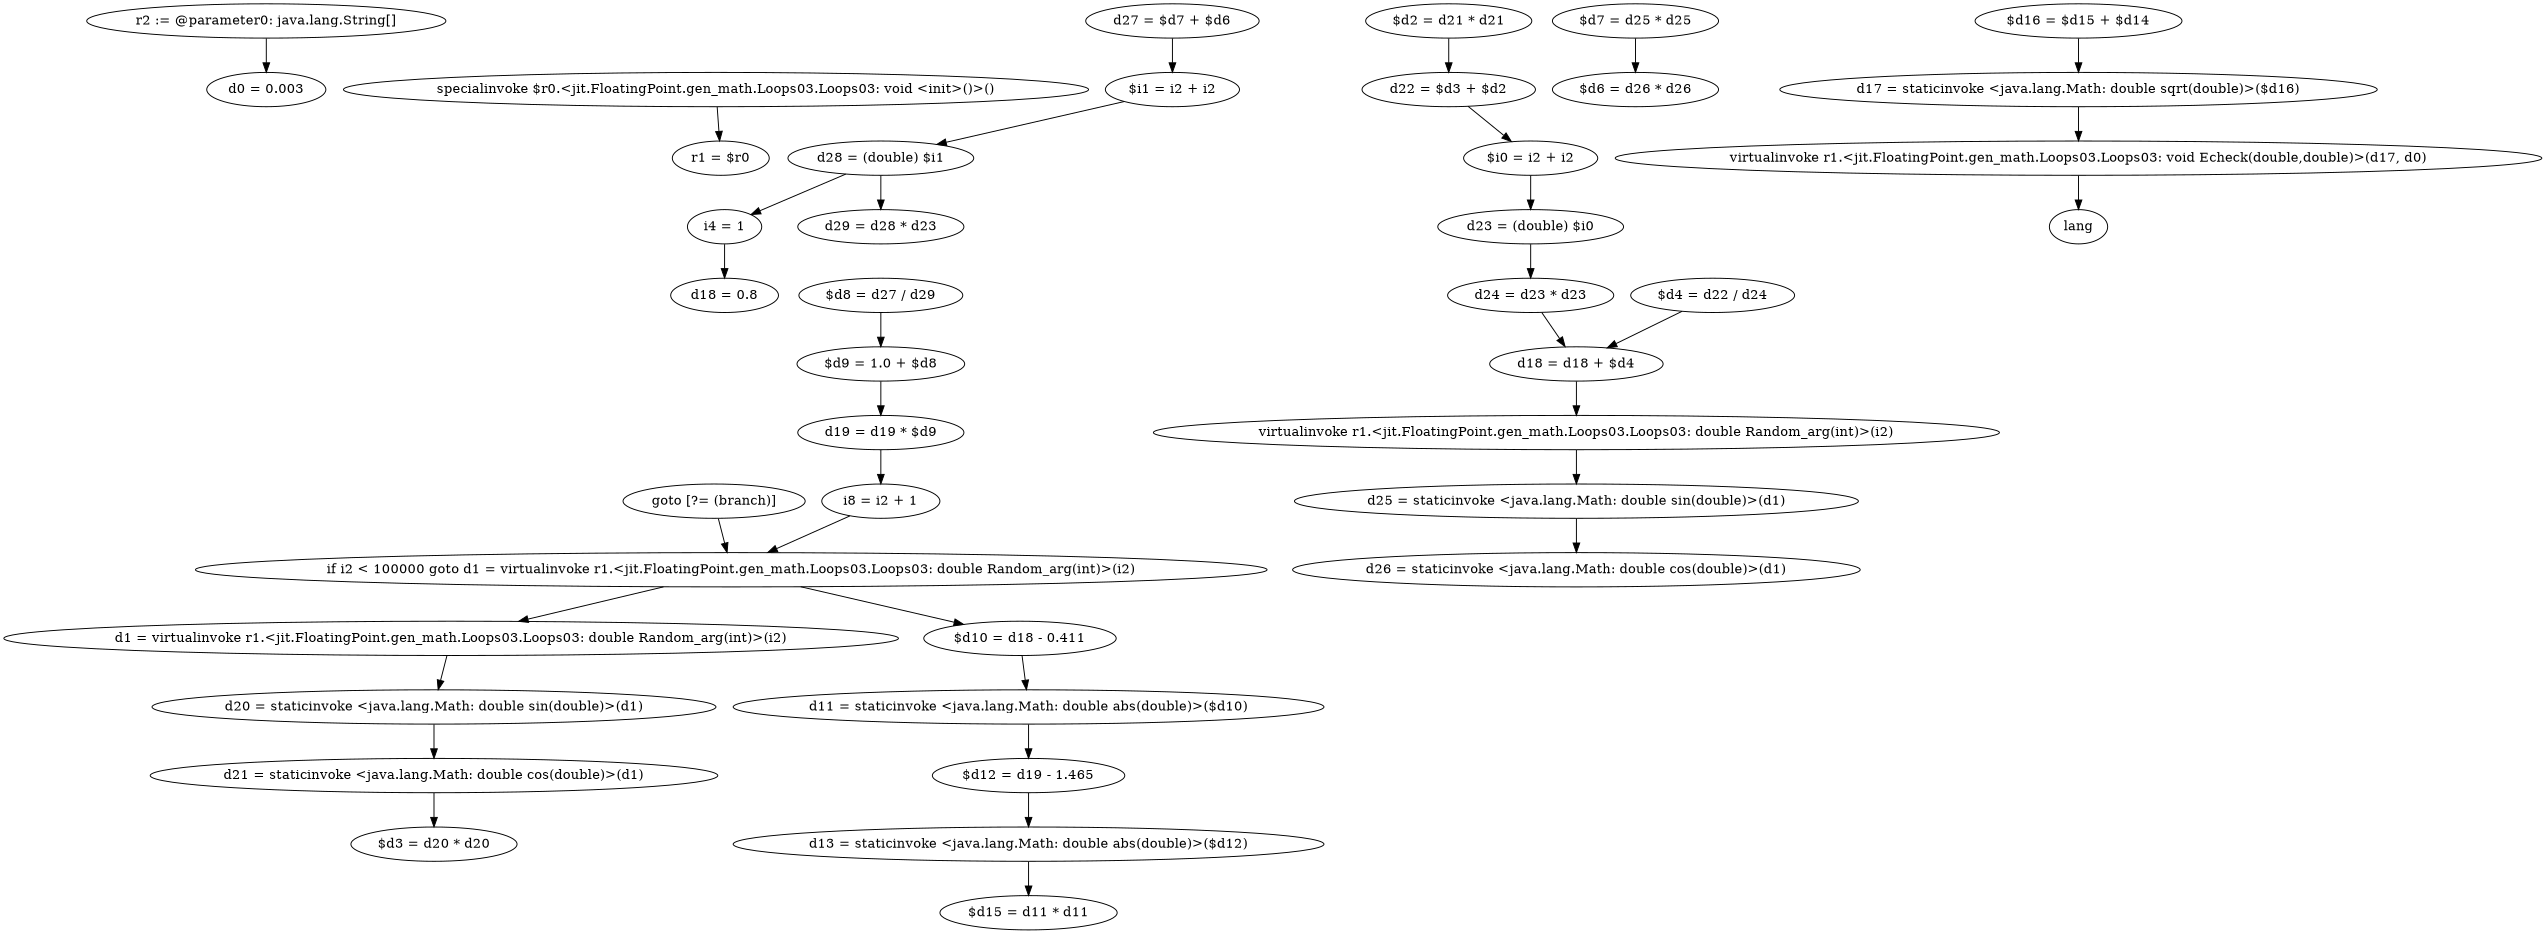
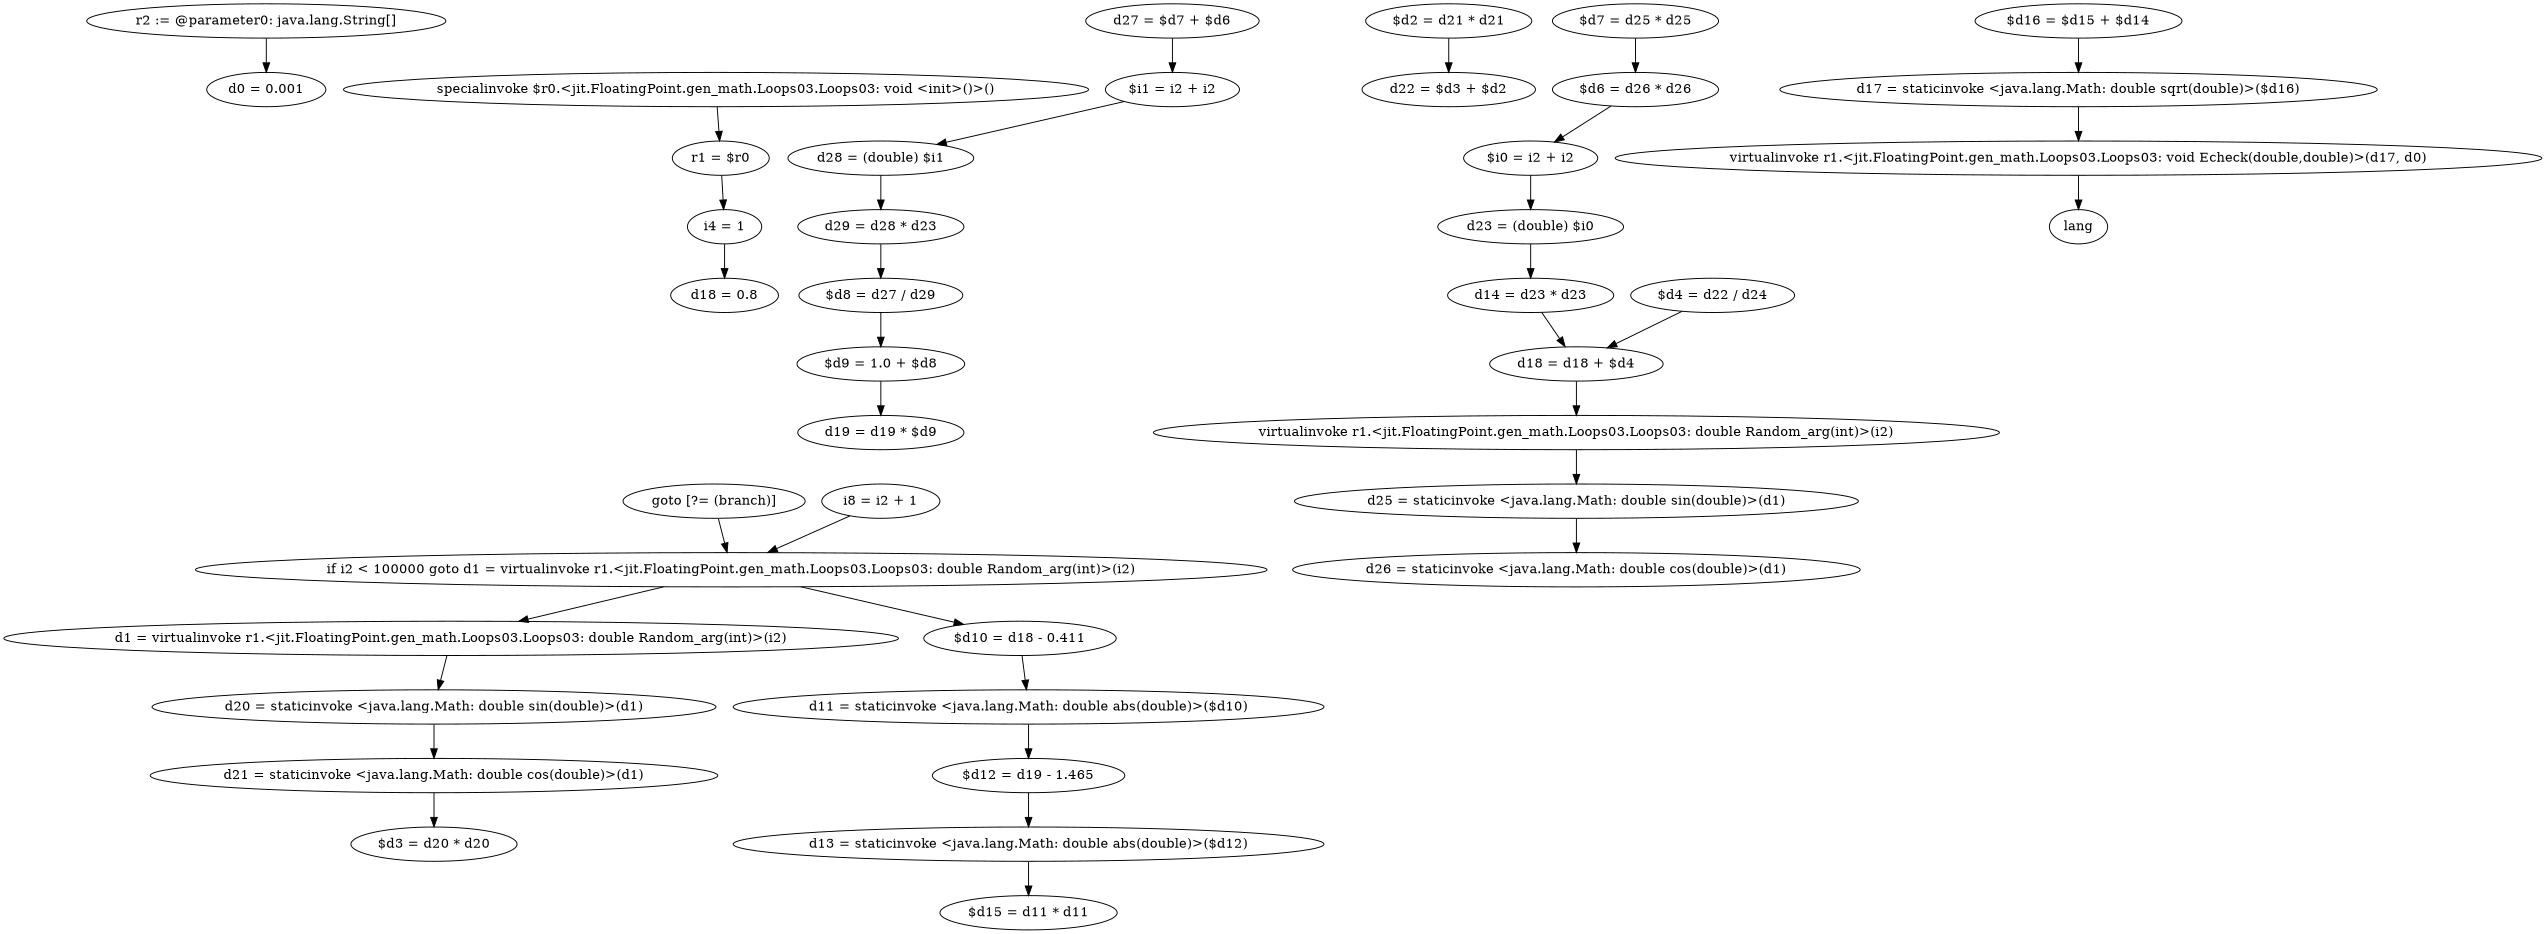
(266, 90) -> (266, 90)
(1486, 121) -> (1587, 121)
(803, 192) -> (722, 188)
none -> (881, 256)
(1531, 295) -> (1531, 295)
(881, 462) -> none
